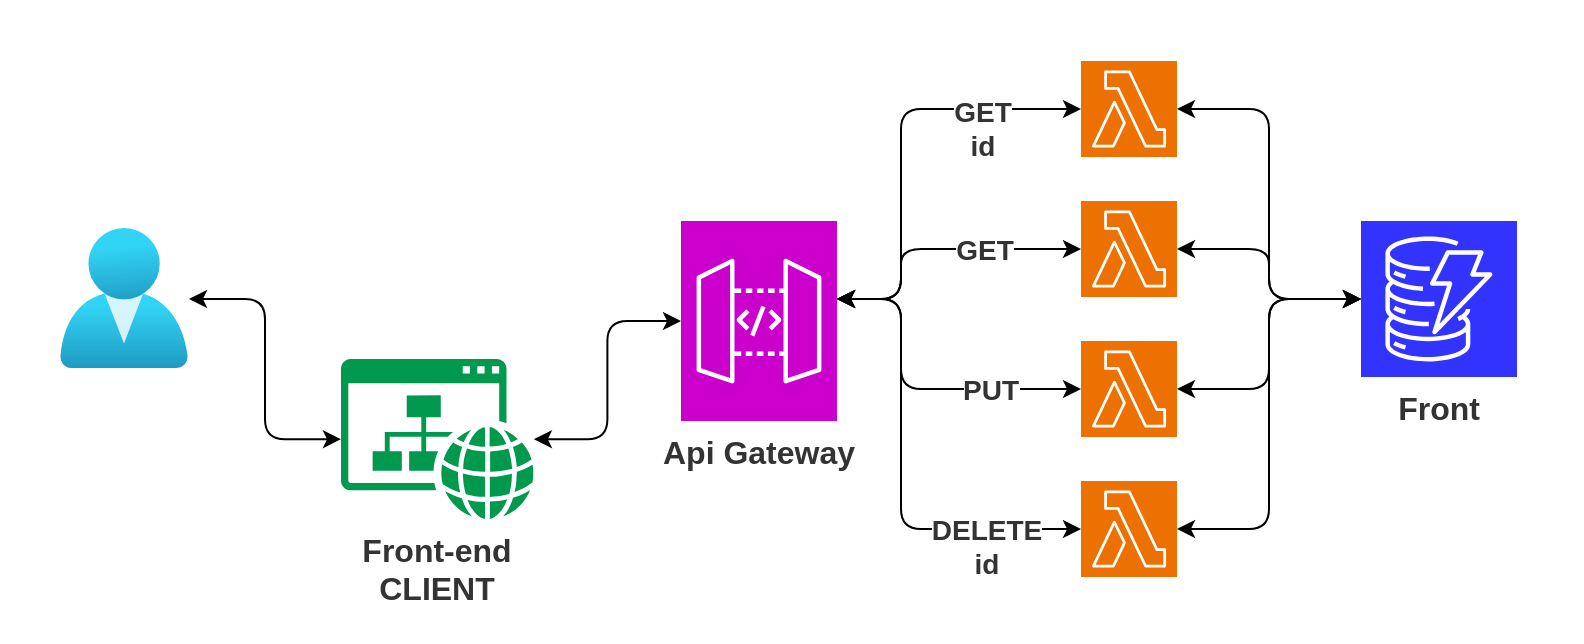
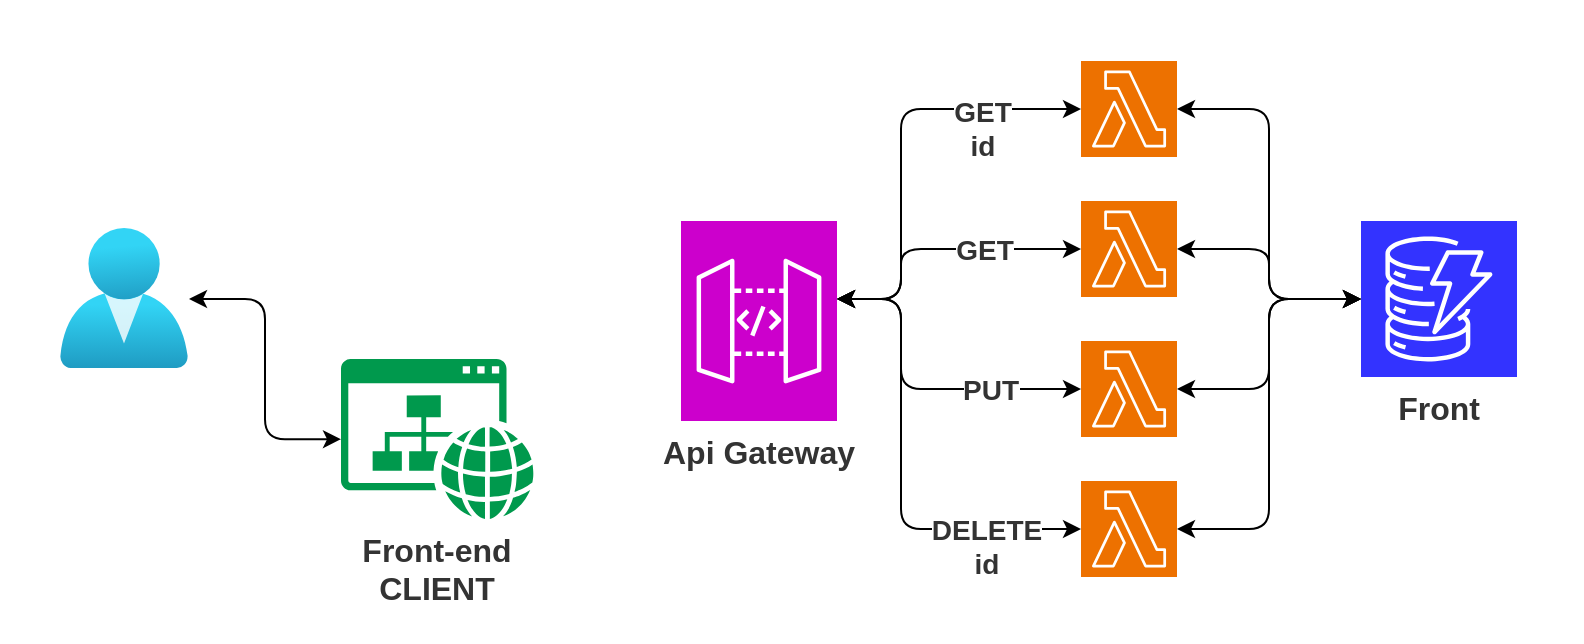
(607, 380) -> none
